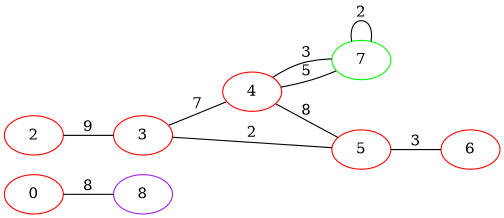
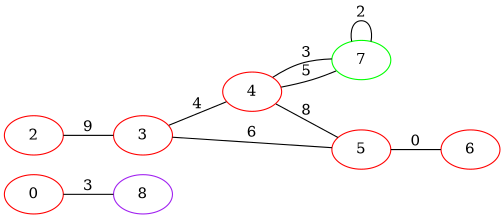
(198, 104) -> (198, 104)
(252, 133) -> (252, 133)
(416, 141) -> (416, 141)
(88, 186) -> (88, 186)
